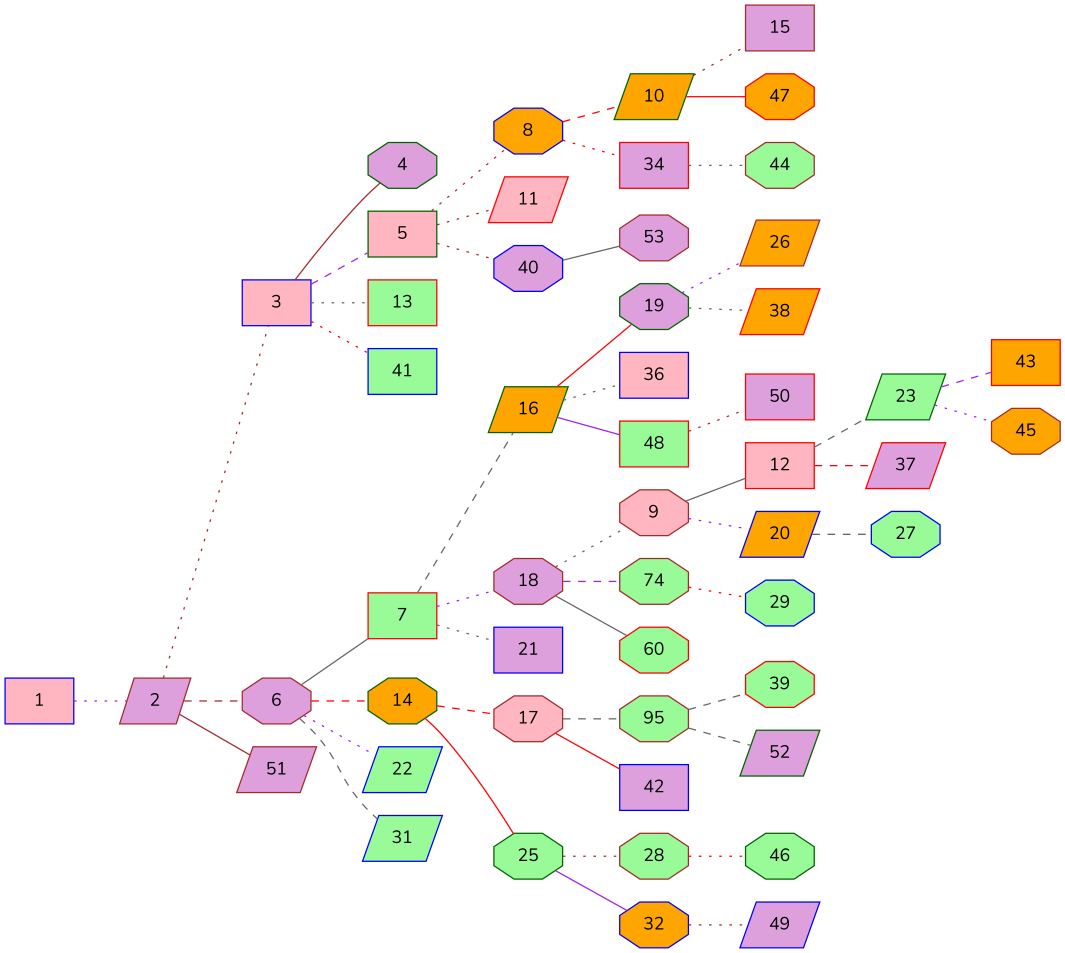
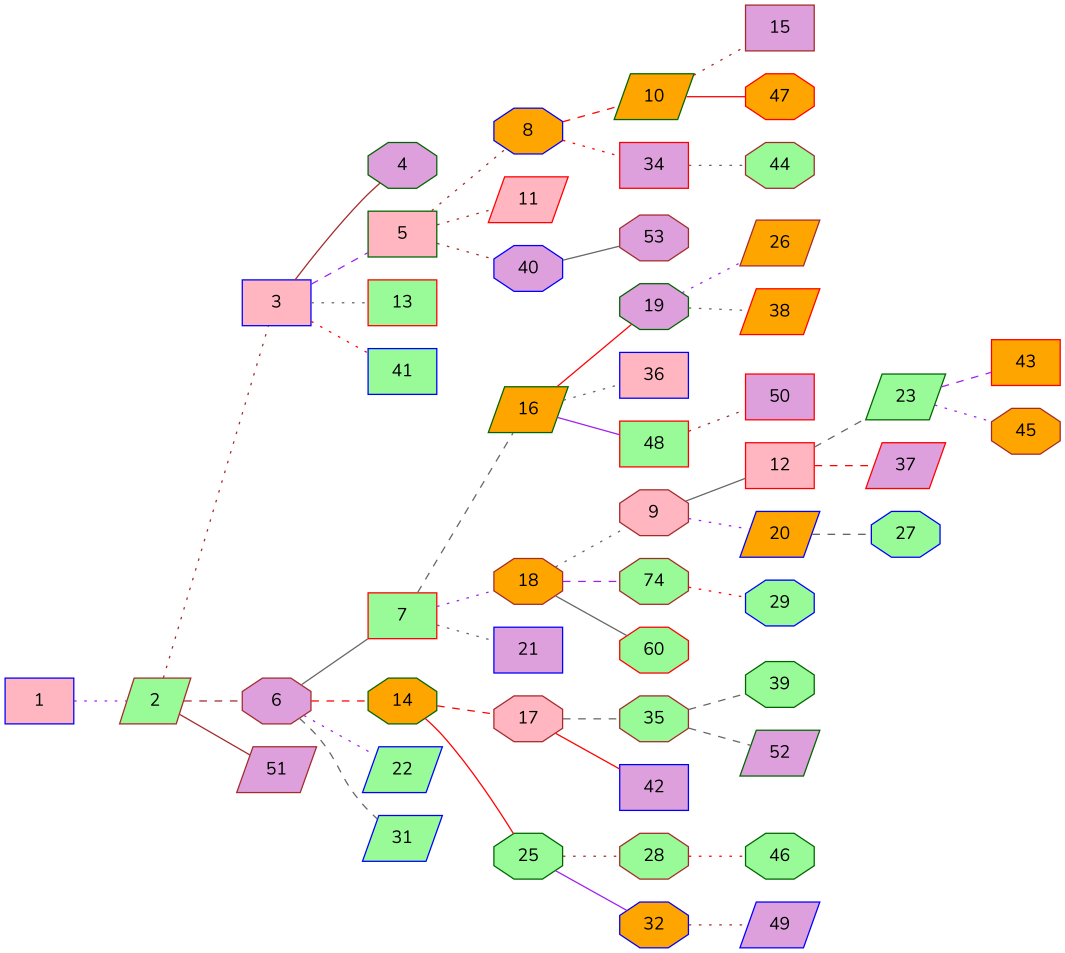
(528, 581) -> (528, 581)
(780, 684) -> (780, 684)
(155, 701) -> (155, 701)
(654, 719) -> (654, 719)
